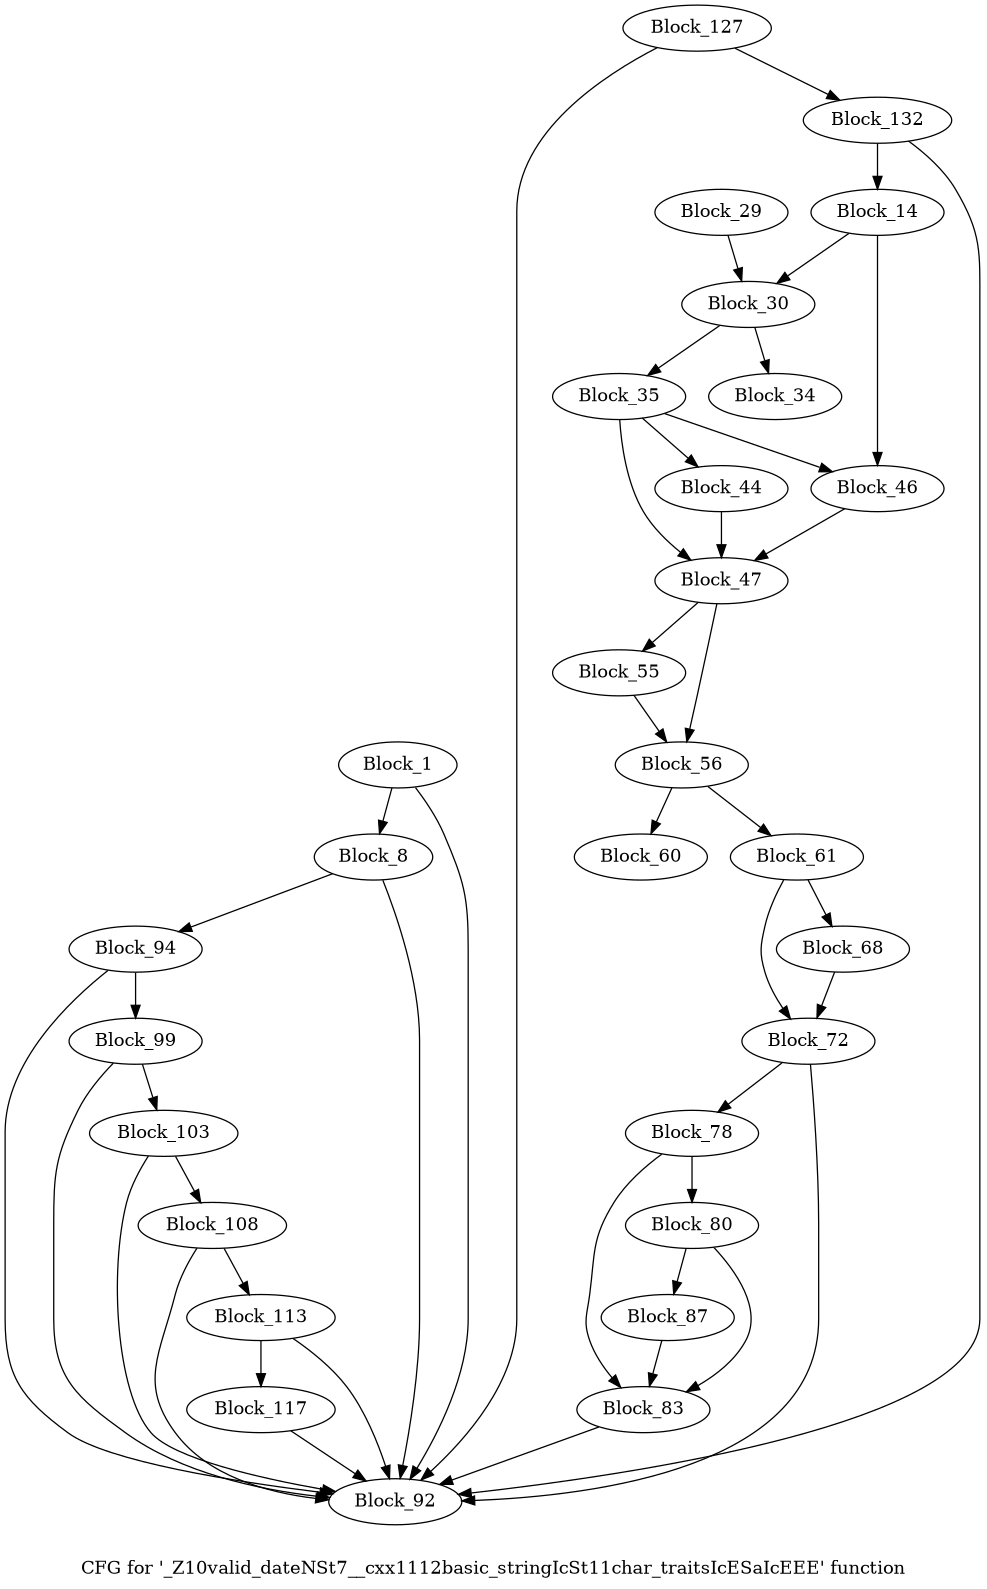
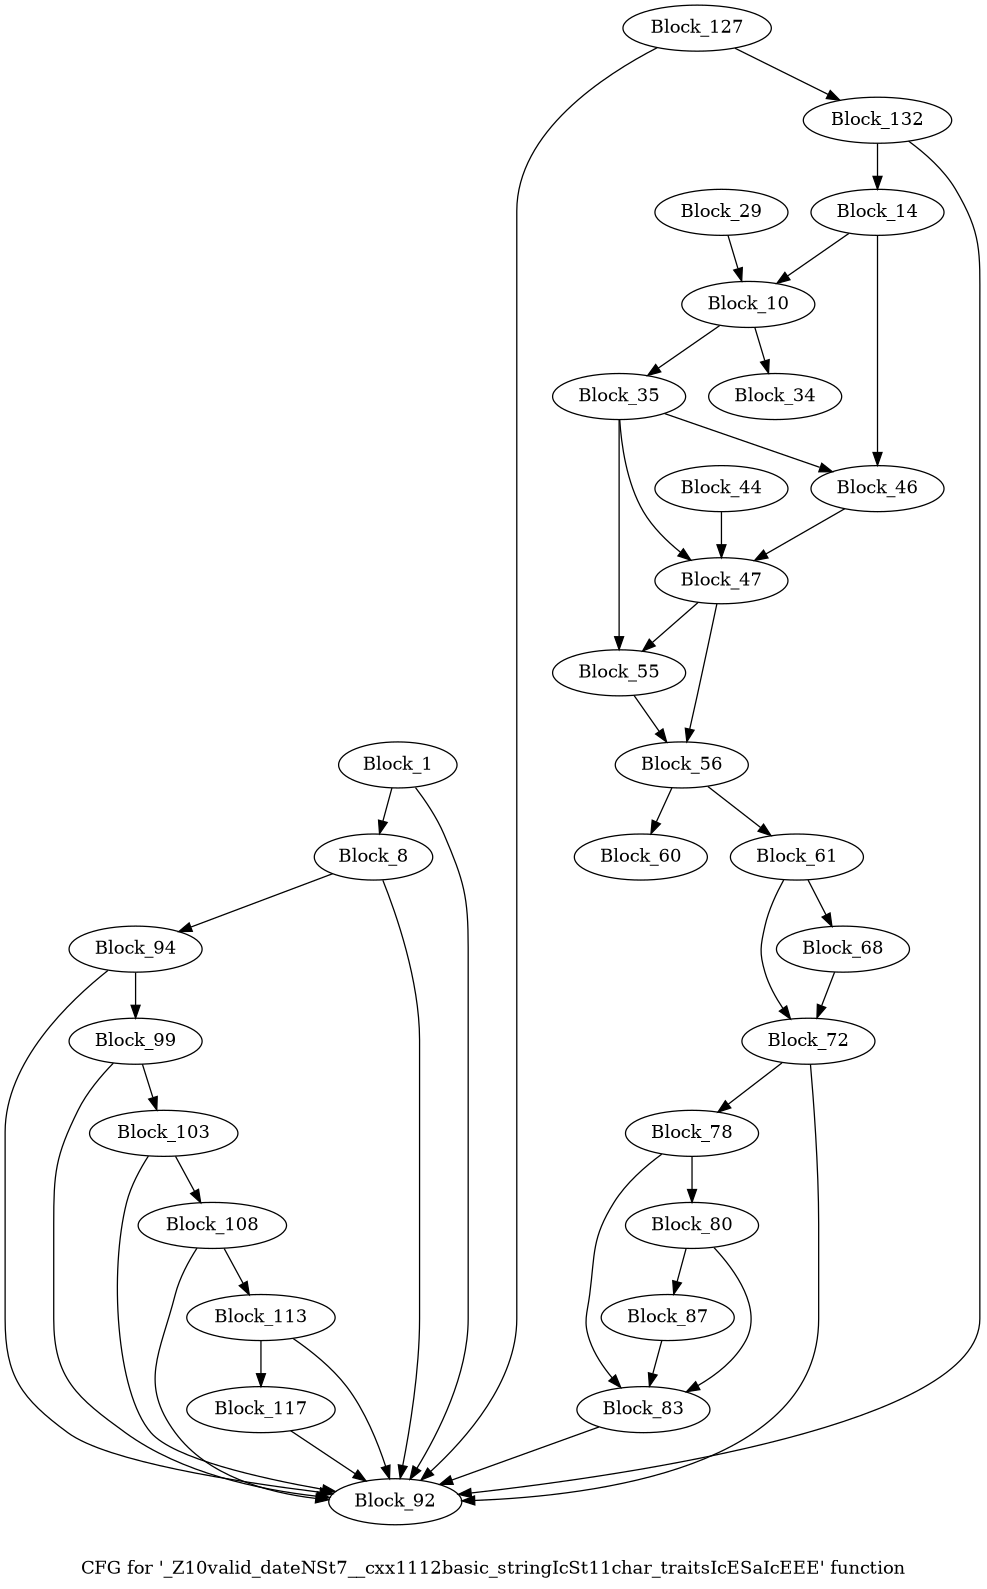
(748, 304) -> (748, 304)
(665, 438) -> (619, 528)
